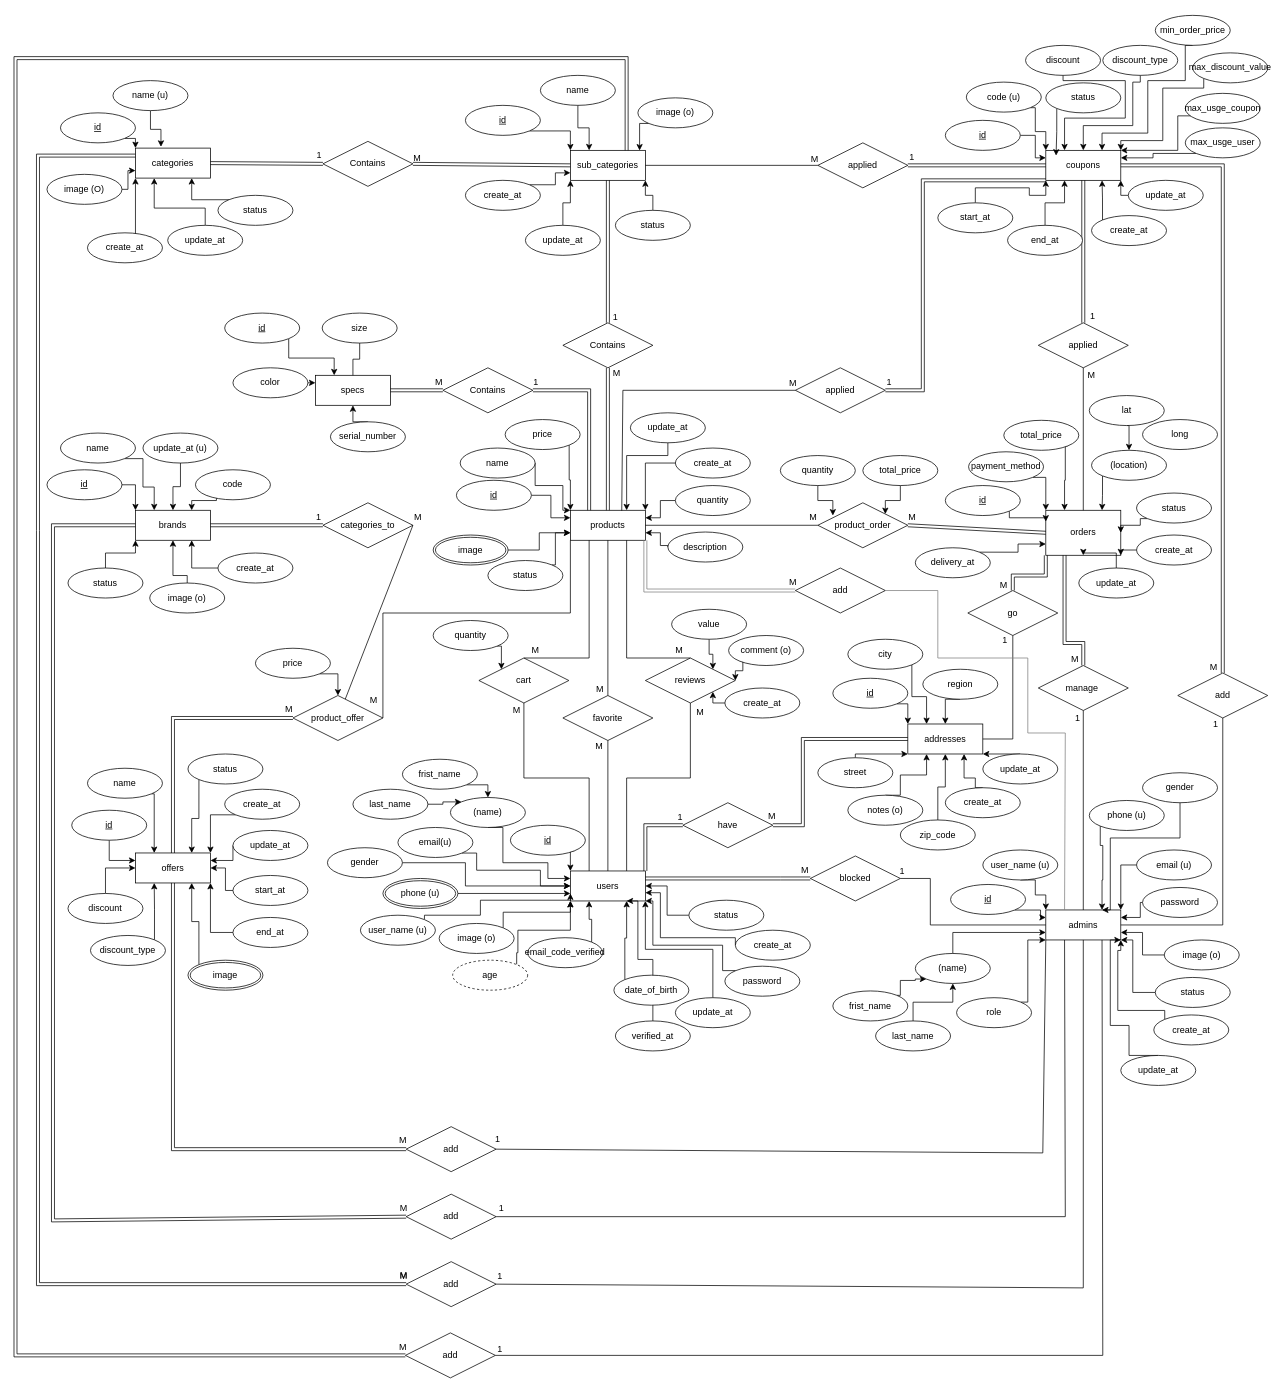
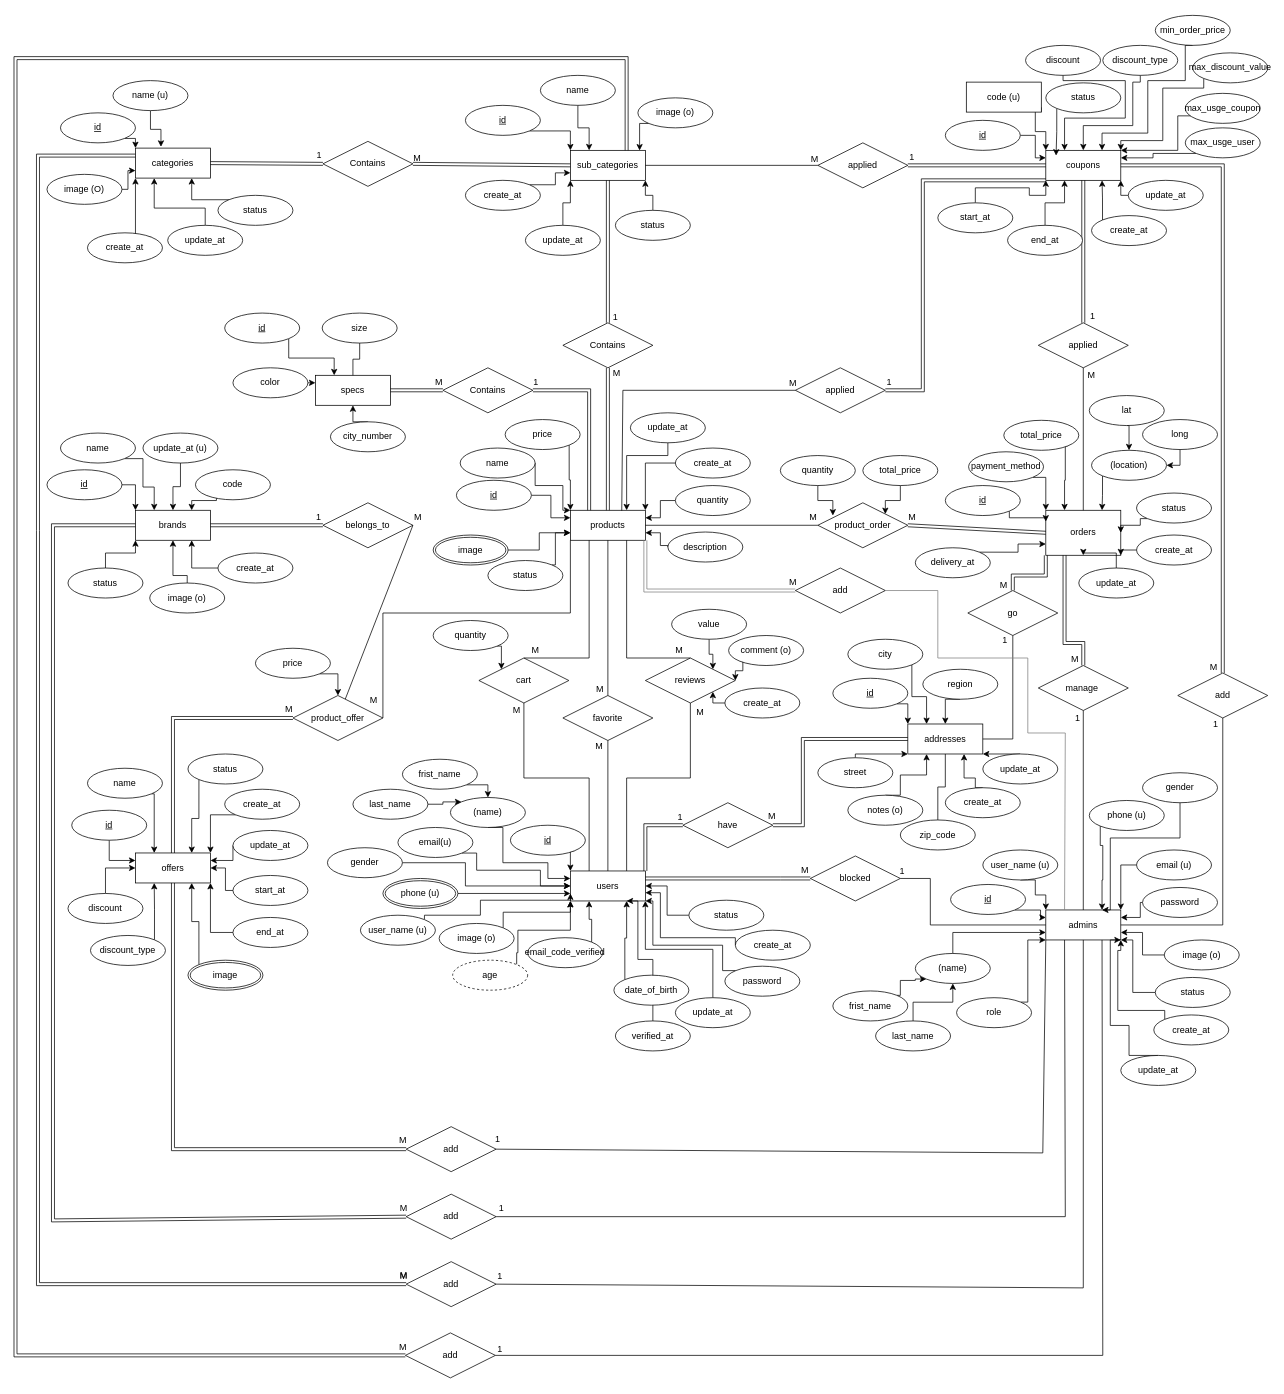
(1004, 97) -> (1004, 97)
(368, 437) -> (368, 437)
none -> (1175, 465)
(368, 525) -> (368, 525)
(945, 760) -> (945, 758)
